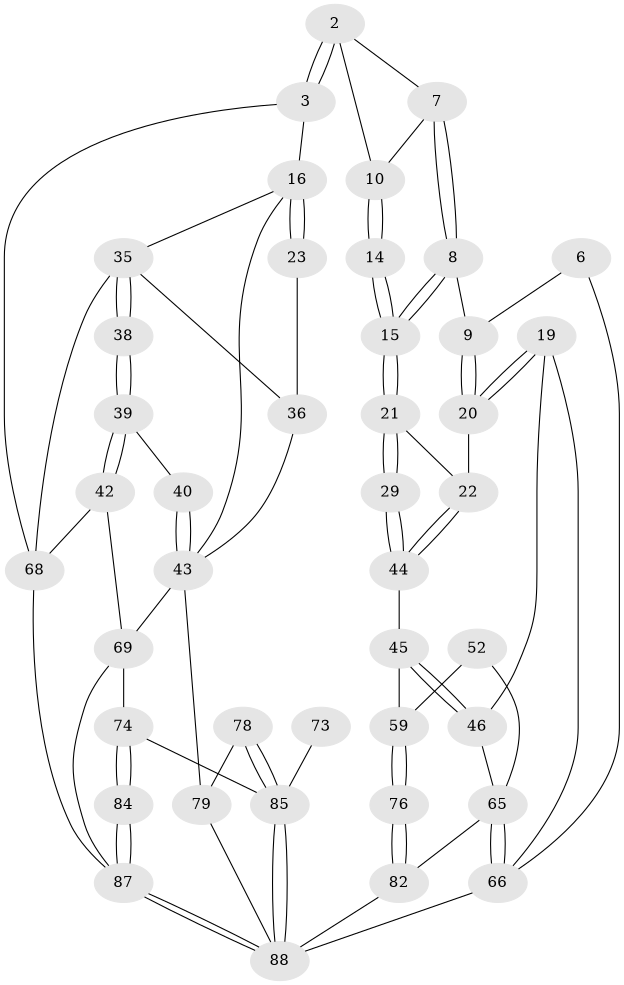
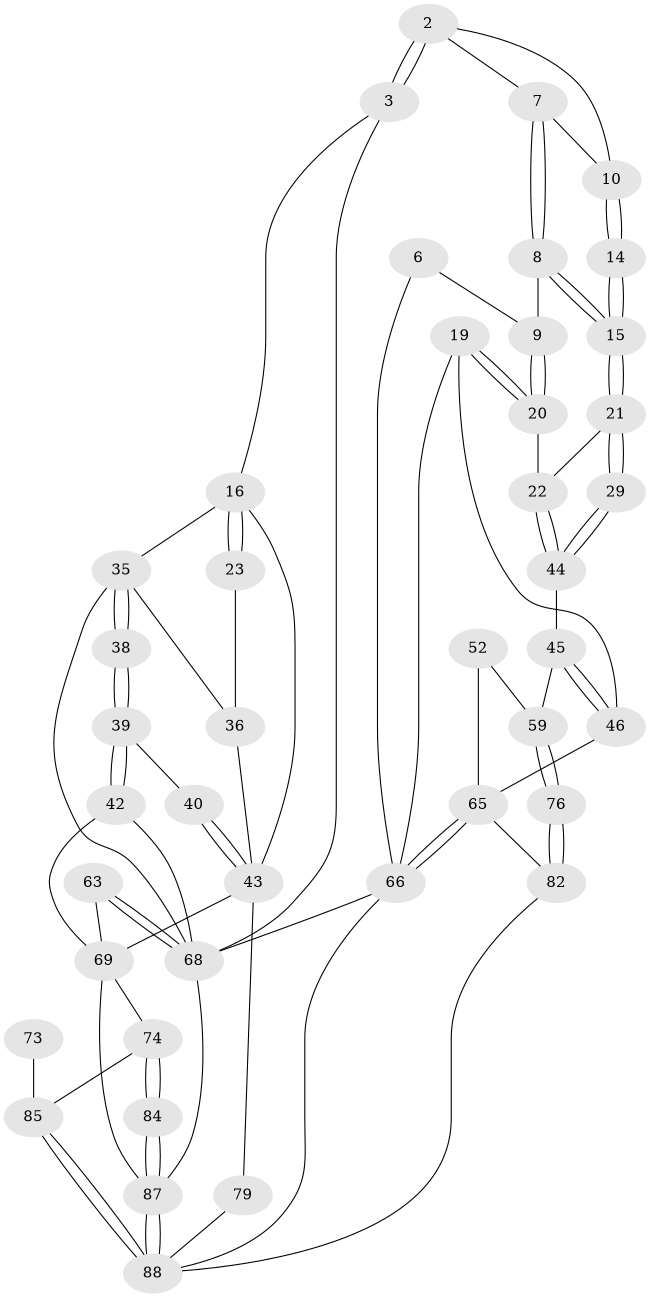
(243, 727) -> none
none -> (93, 883)
none -> (296, 924)
